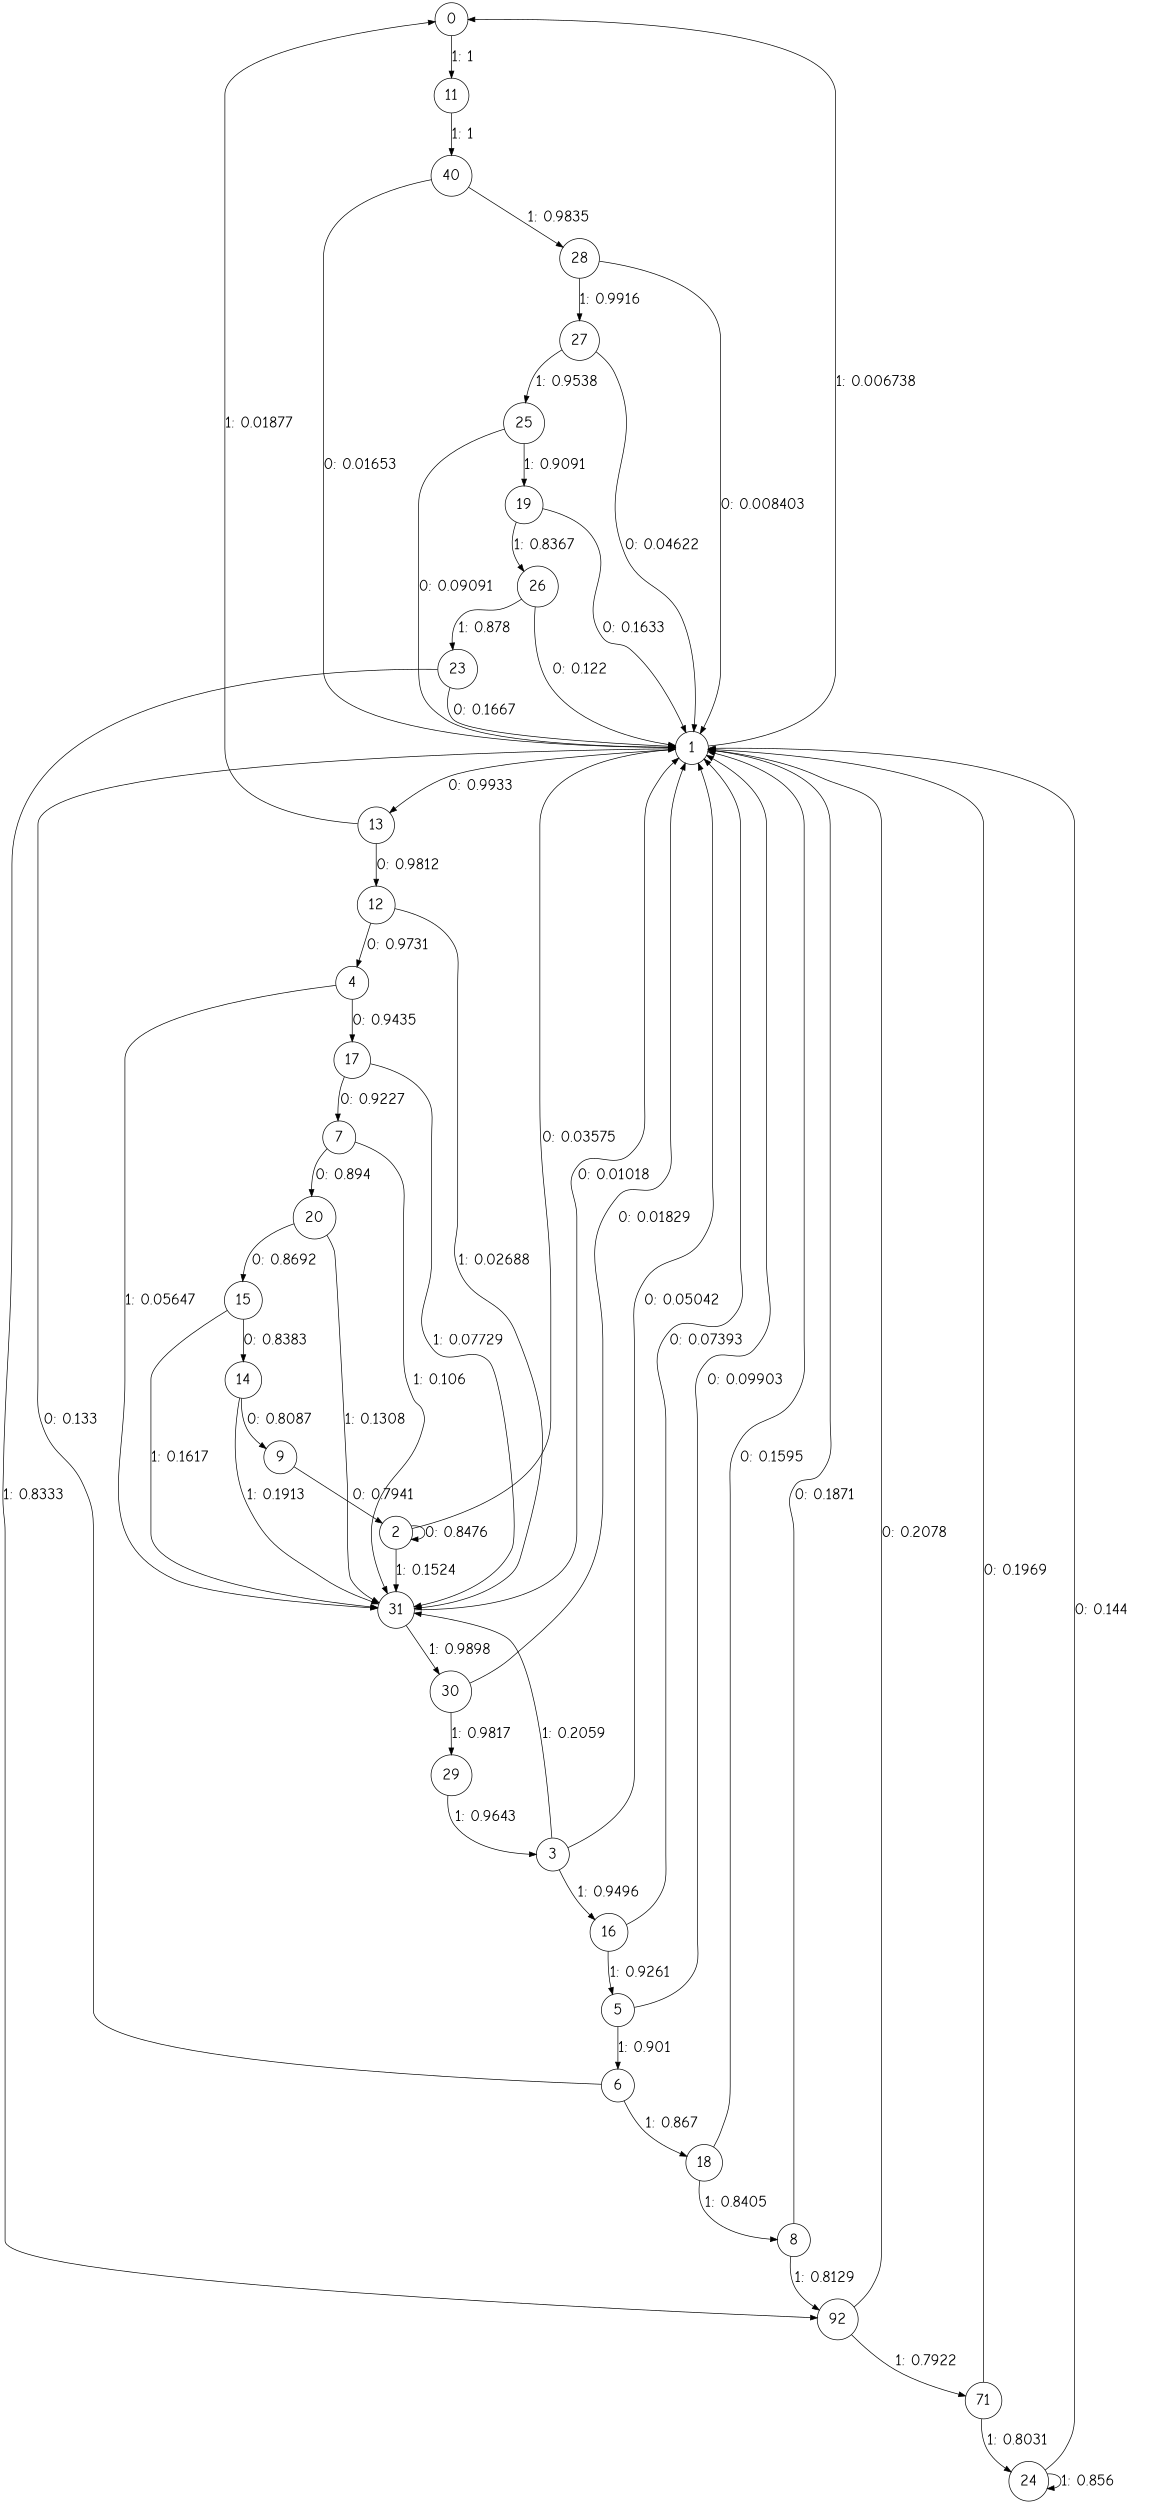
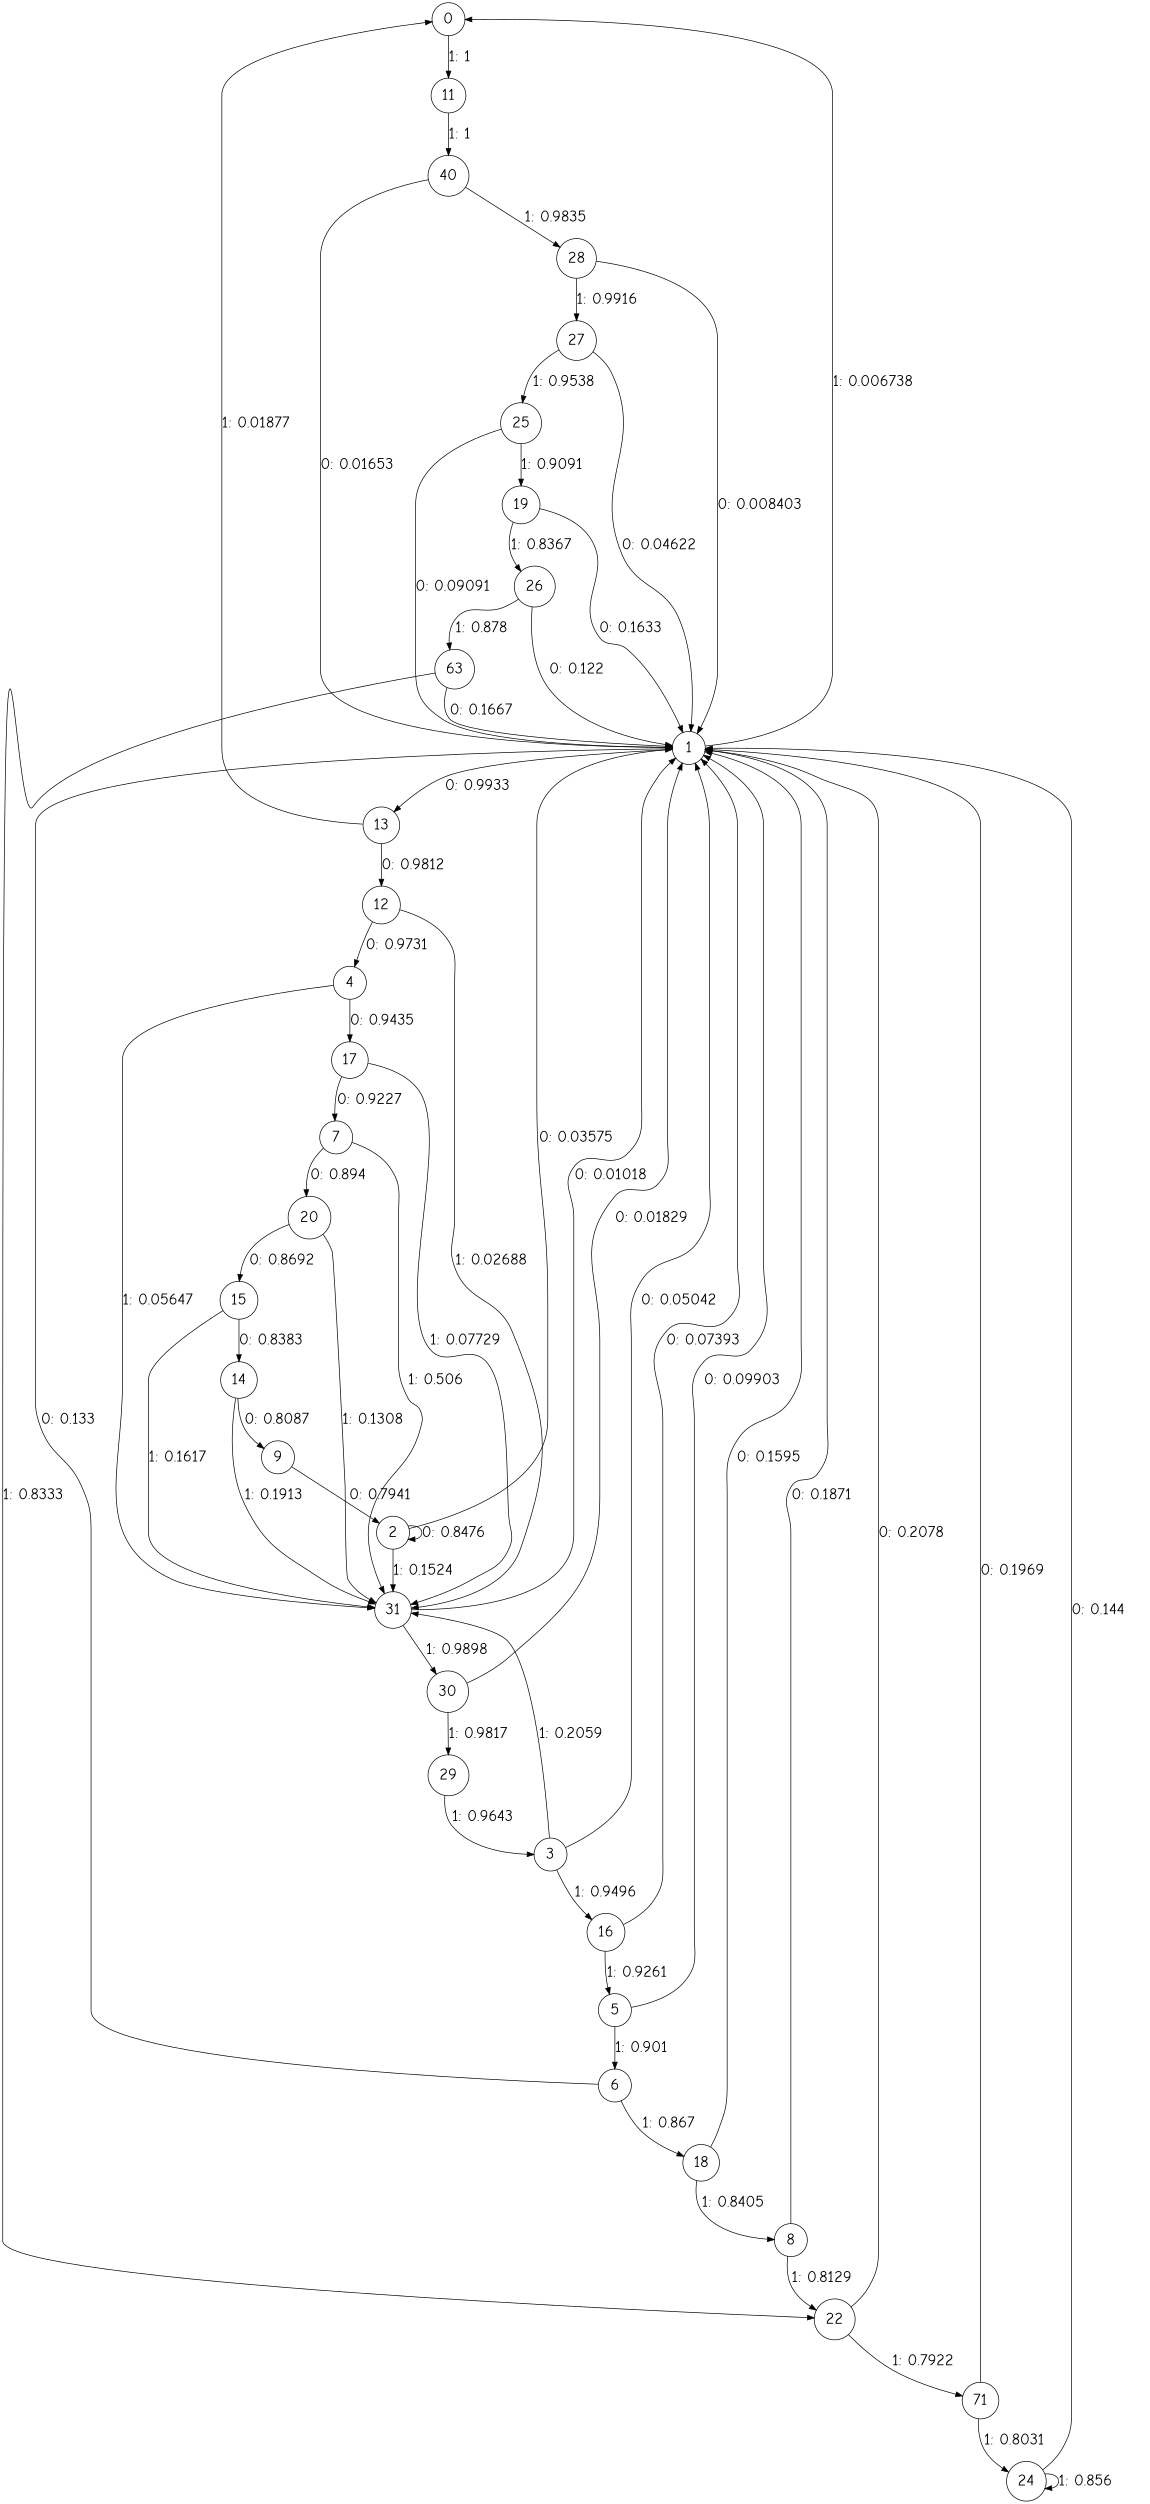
(458, 669) -> (455, 669)
(451, 1380) -> (447, 1380)
(838, 2319) -> (835, 2319)
